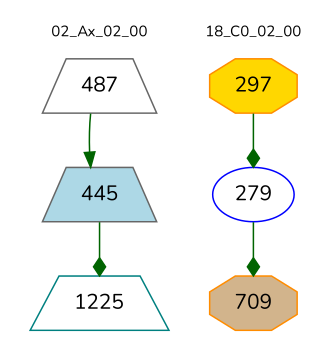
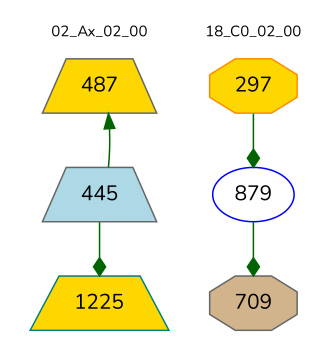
(100, 86) -> (100, 86)
(89, 133) -> (110, 148)
(253, 195) -> (253, 195)
(100, 303) -> (100, 303)
(253, 303) -> (253, 303)
